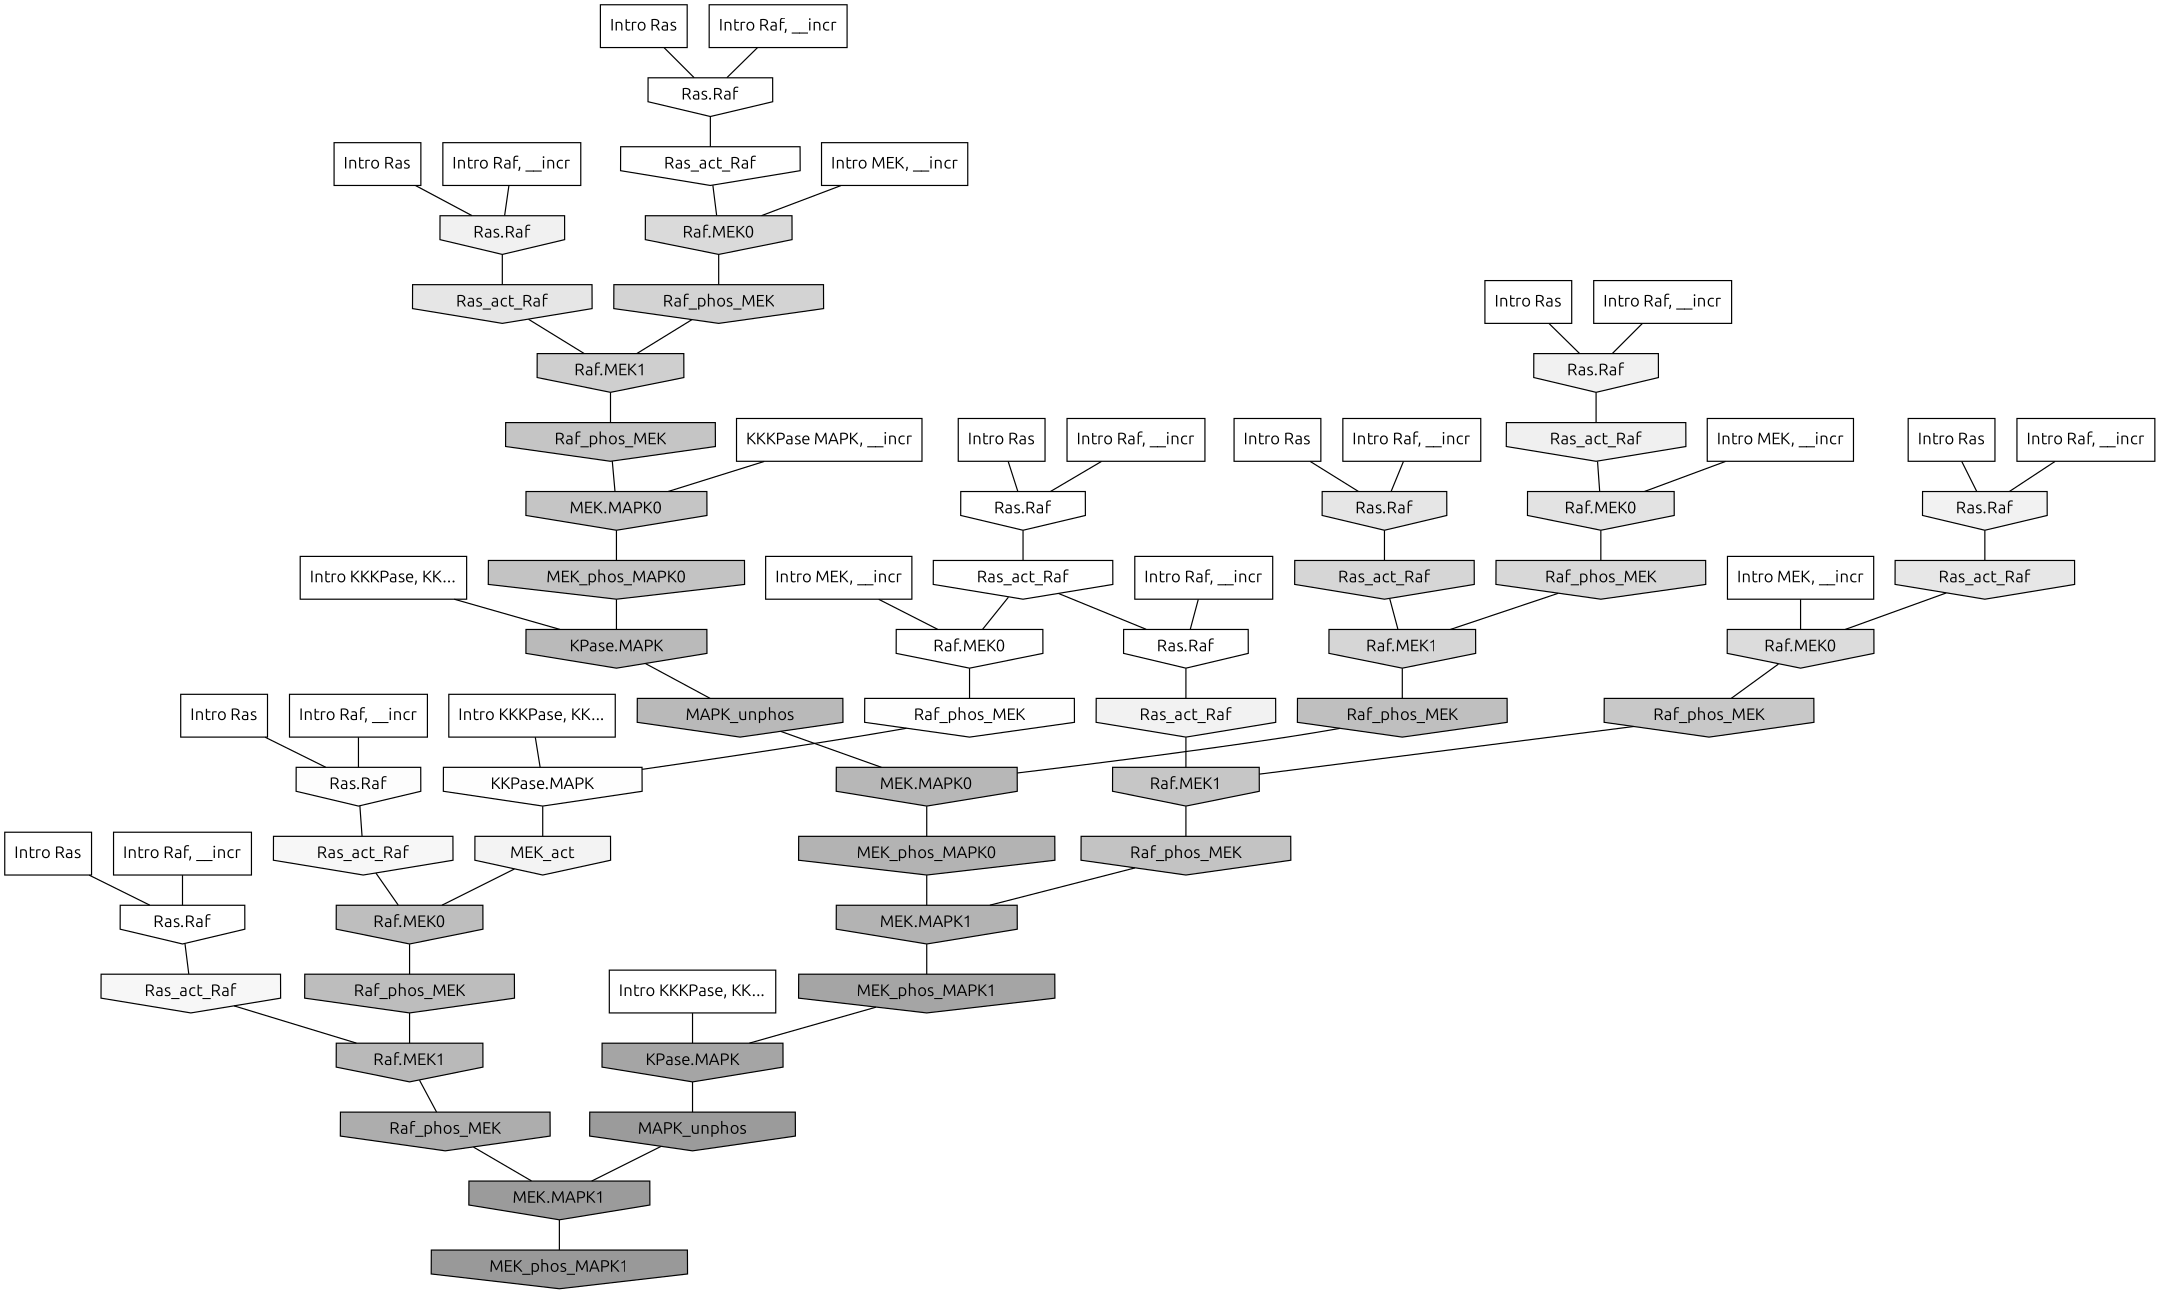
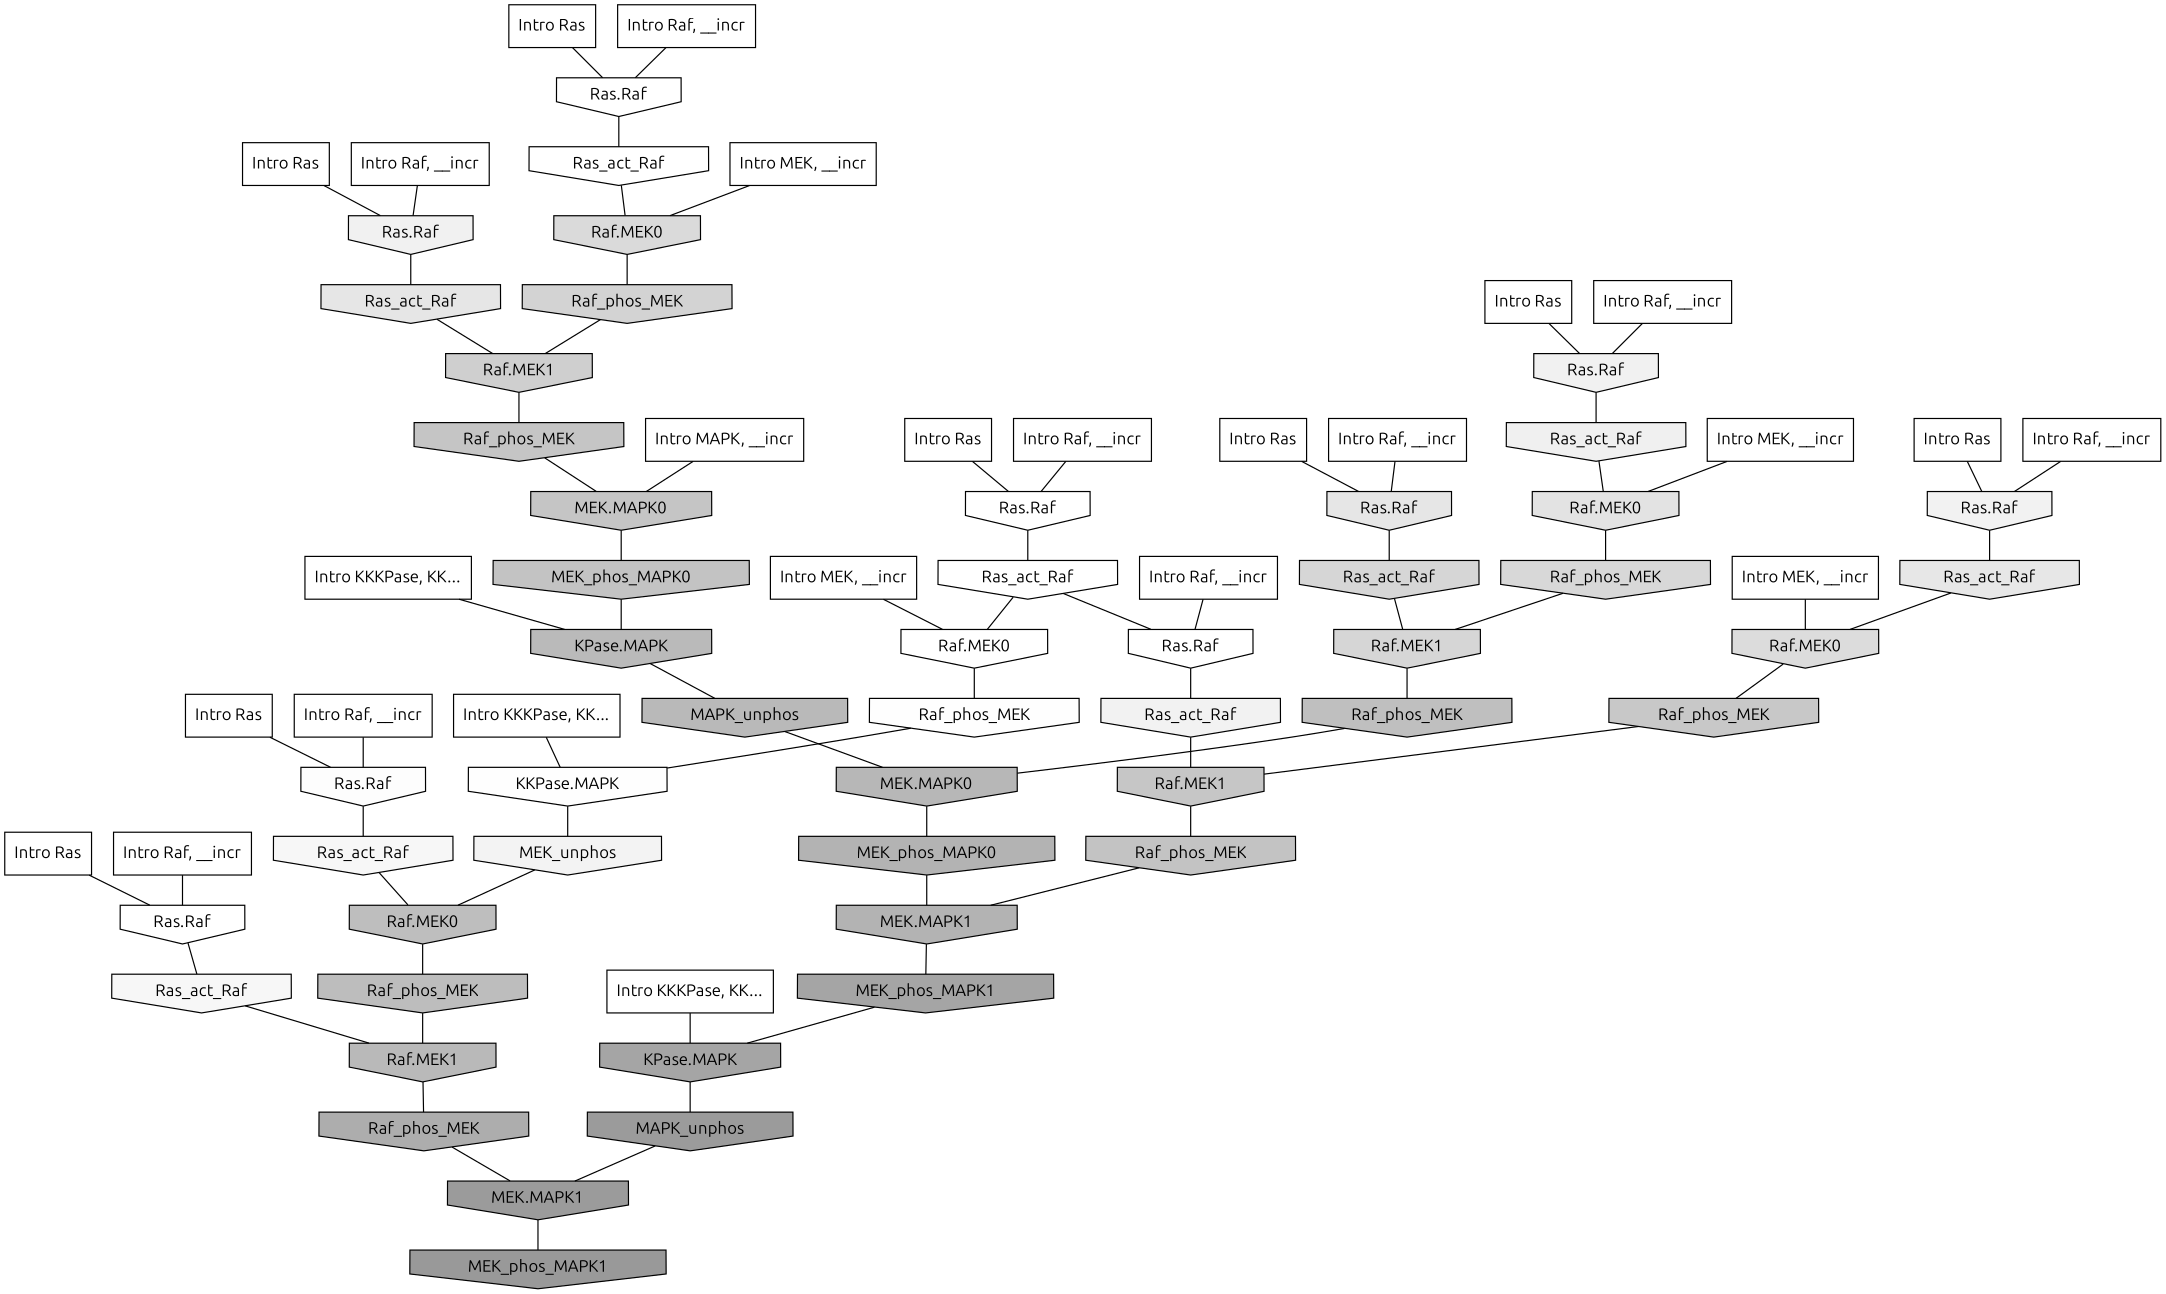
(829, 440) -> (725, 440)
(543, 854) -> (568, 854)
